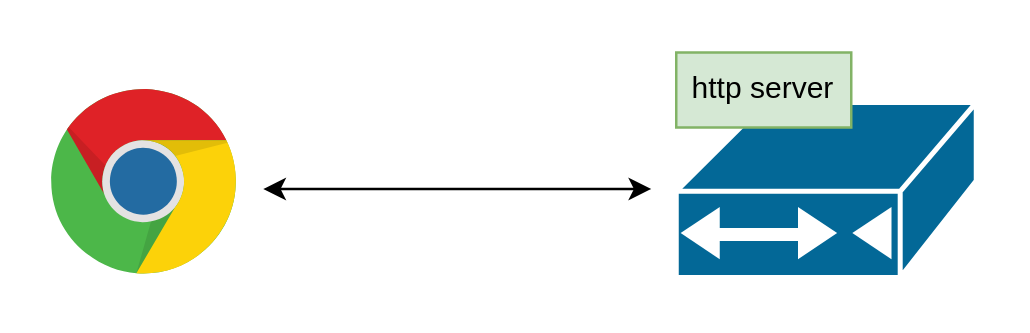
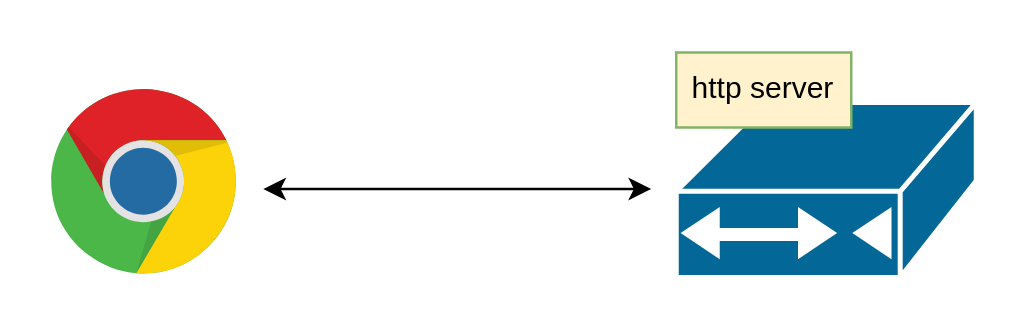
(764, 90) -> (764, 90)
